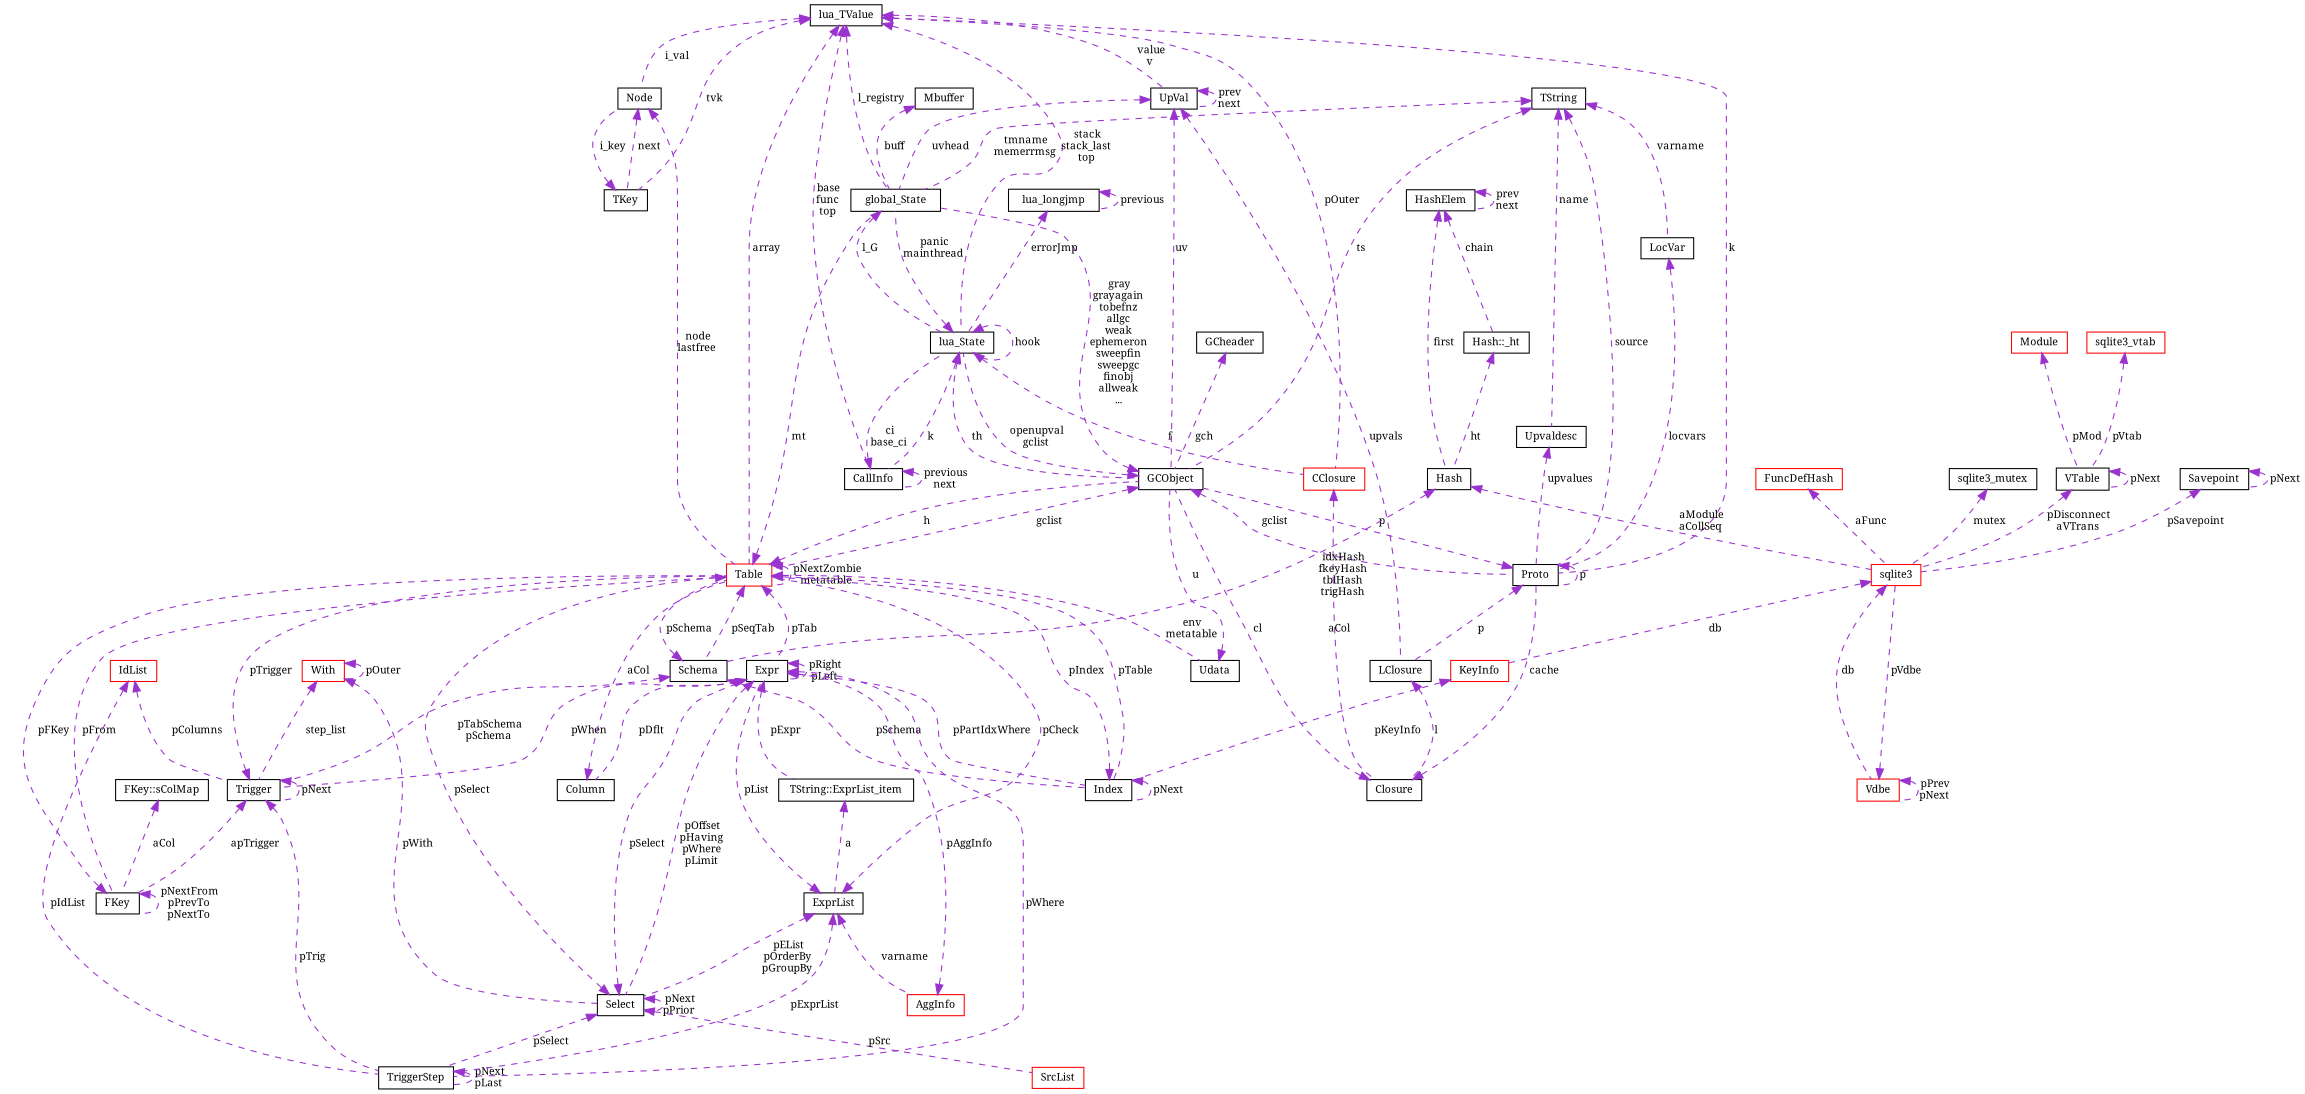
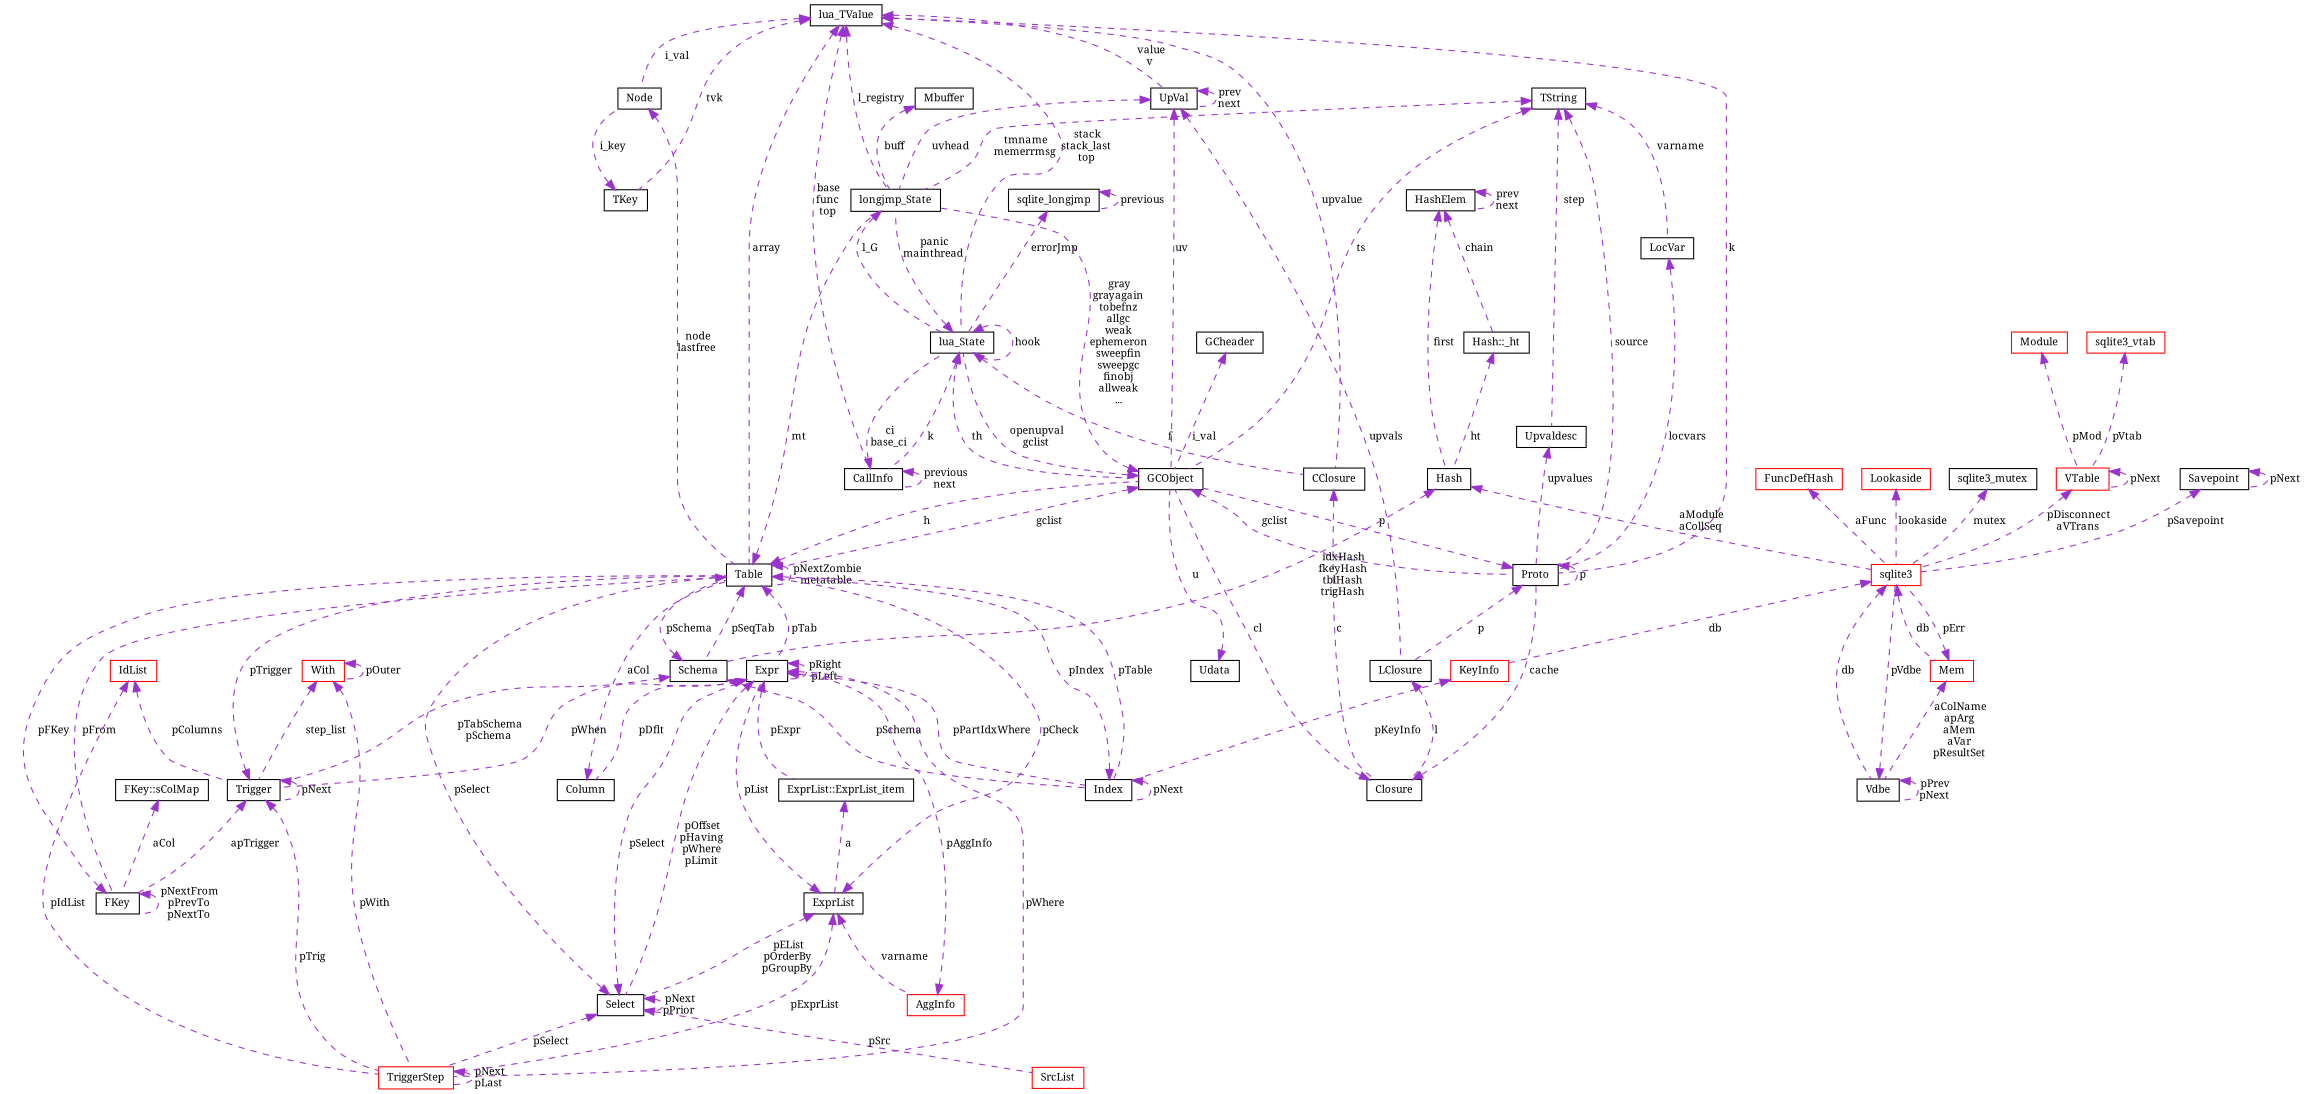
(632, 155) -> none
(896, 200) -> (896, 200)
(1054, 200) -> (1054, 200)
(1341, 200) -> (1341, 200)
(1573, 200) -> (1573, 200)
(1203, 437) -> (1203, 437)
(1334, 479) -> (1334, 479)
none -> (1896, 479)
(2083, 479) -> (2083, 479)
(749, 575) -> (749, 575)
(1030, 595) -> none
(1338, 629) -> (1338, 629)
none -> (1952, 671)
(846, 790) -> (846, 790)
(1878, 790) -> (1878, 790)
(396, 910) -> (352, 882)
(416, 1078) -> (416, 1078)
